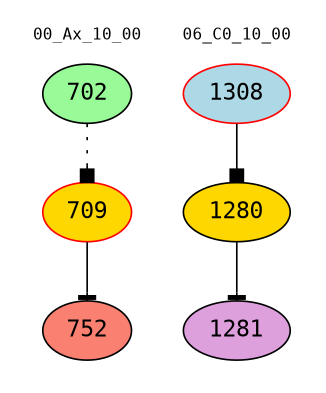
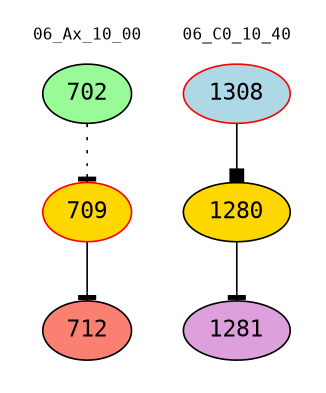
(88, 35) -> (88, 35)
(238, 35) -> (238, 35)
(87, 145) -> (87, 145)
(87, 331) -> (87, 331)
